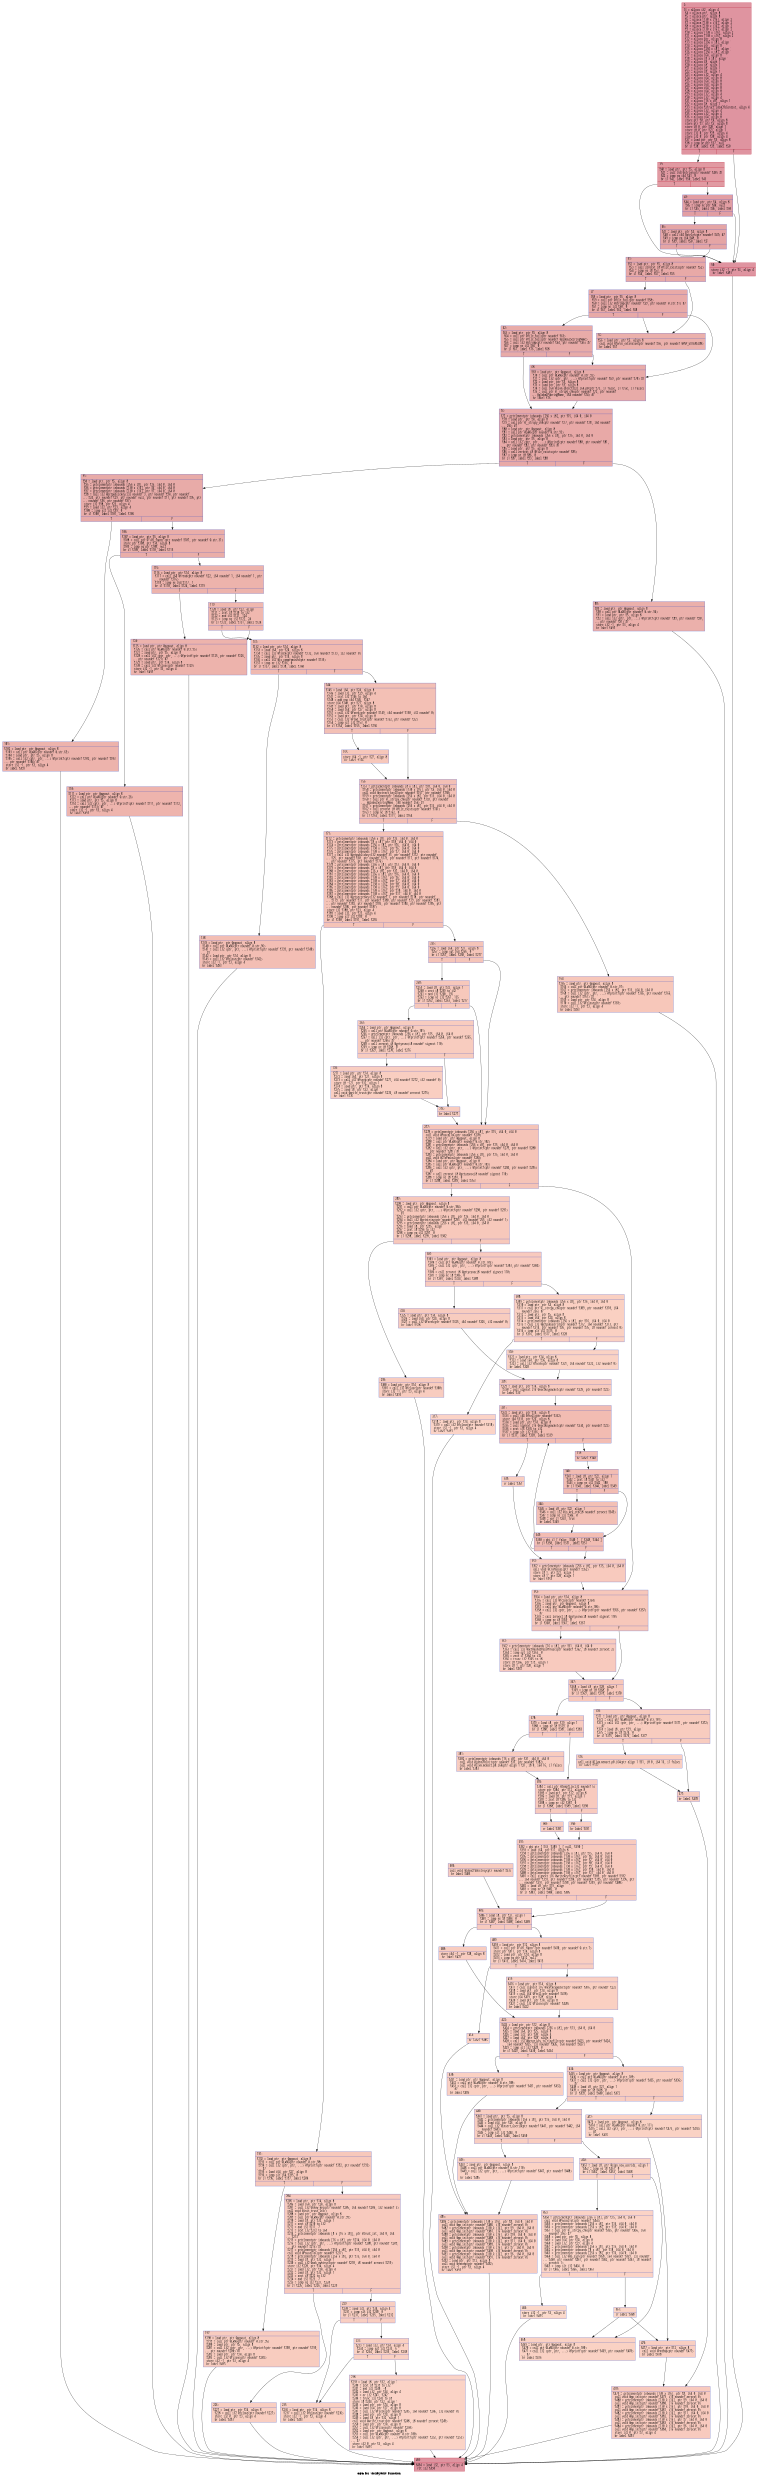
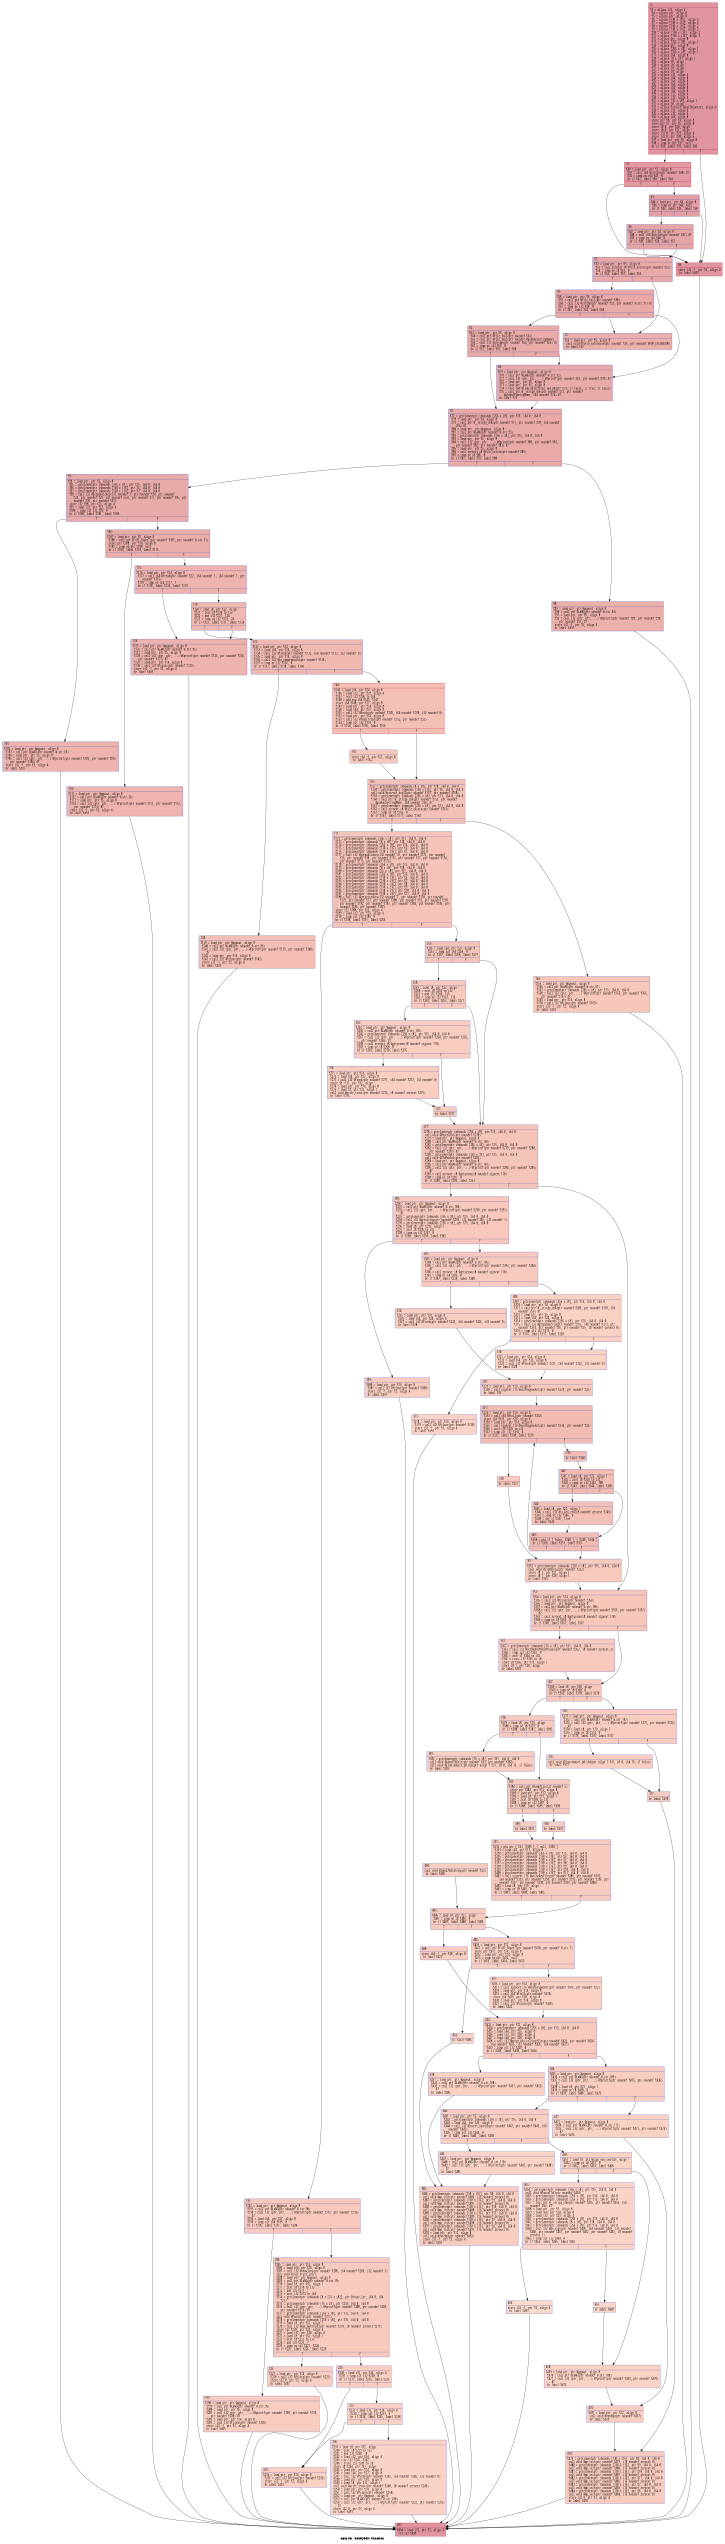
(380, 708) -> (388, 708)
(513, 1481) -> (509, 1481)
(643, 2328) -> (609, 2396)
